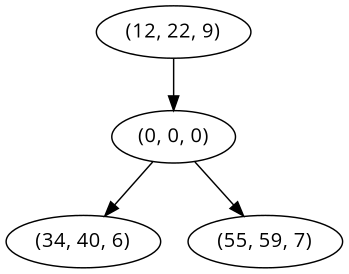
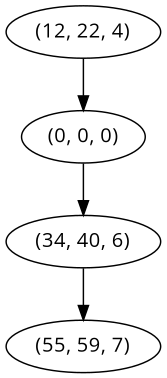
(174, 32) -> (83, 32)
(214, 183) -> (83, 287)
